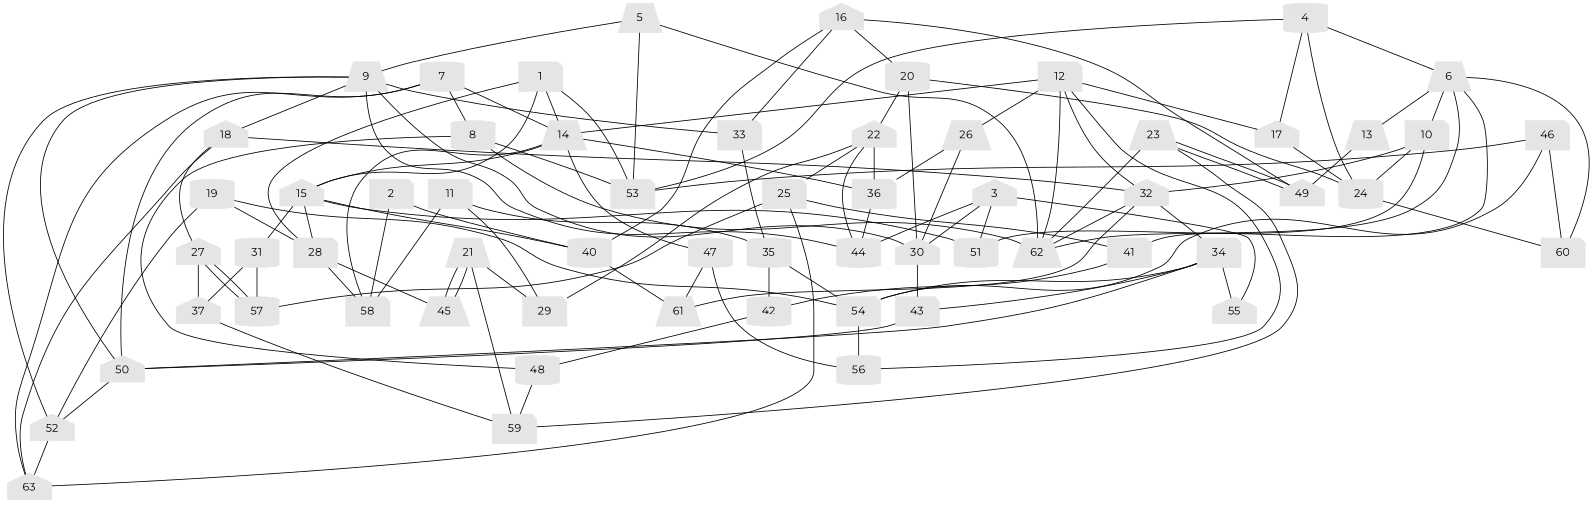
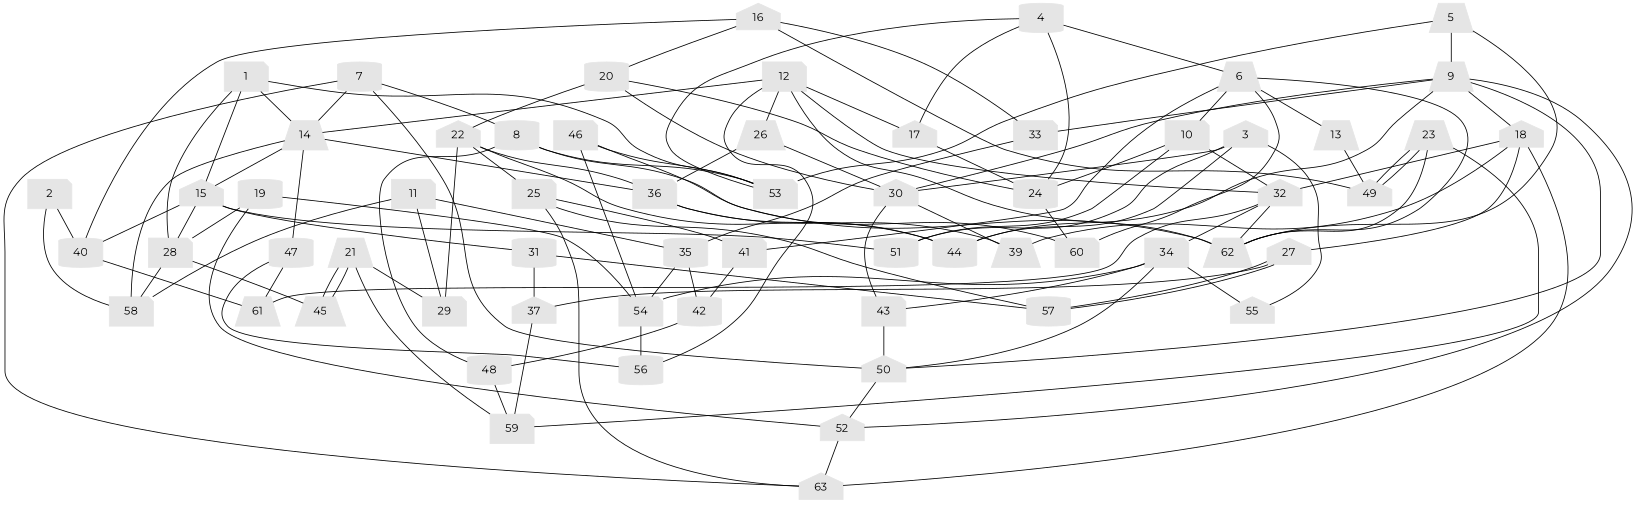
none -> (1016, 253)
